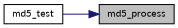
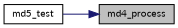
(137, 14) -> (137, 14)
